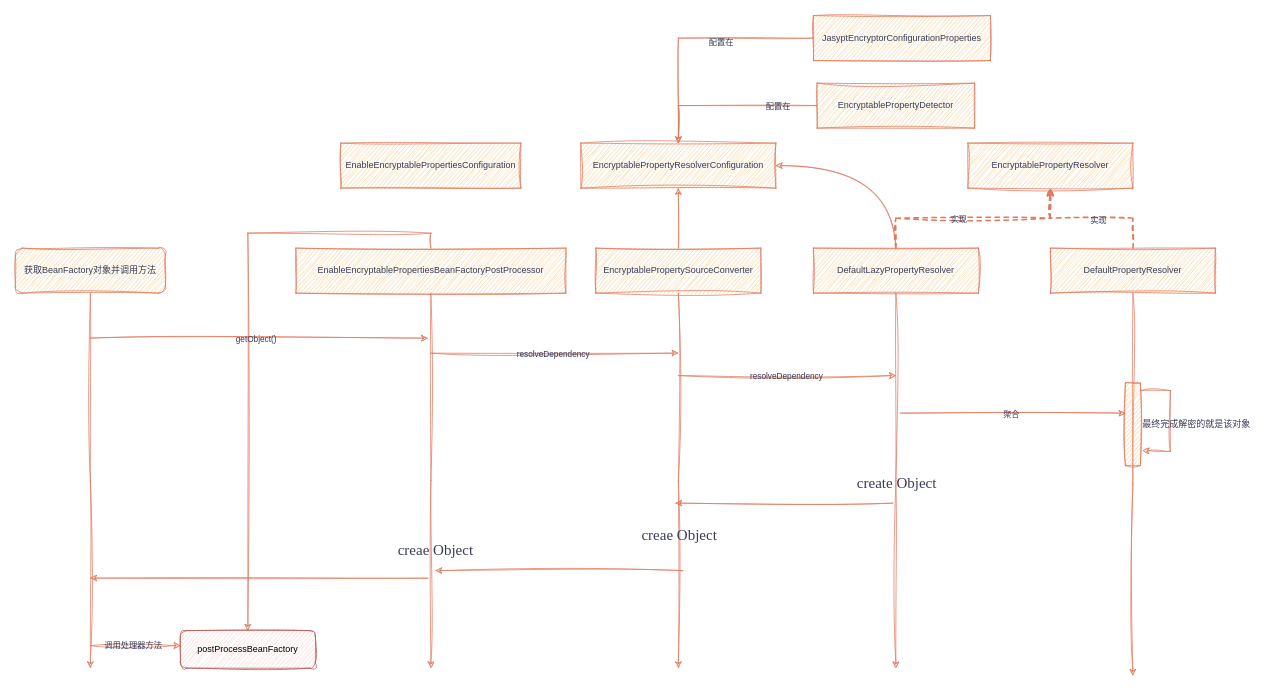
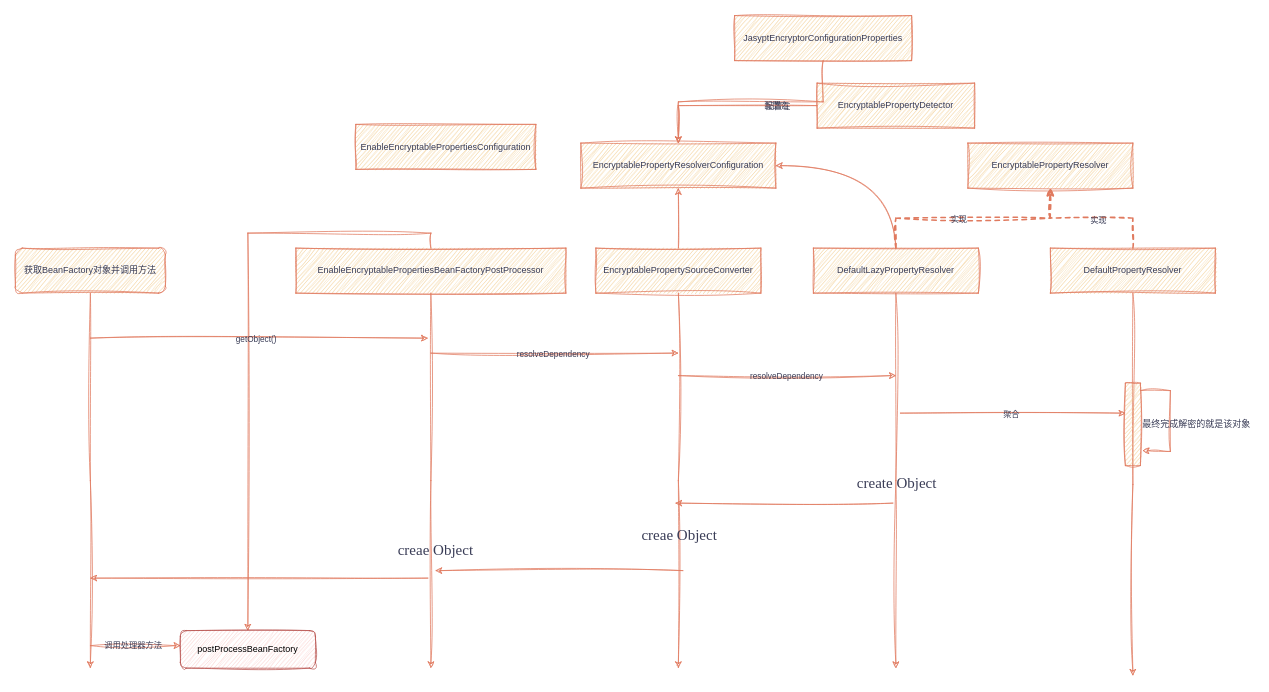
(902, 38) -> (823, 38)
(431, 165) -> (446, 147)
